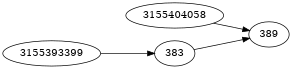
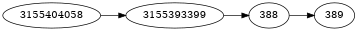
(228, 26) -> (110, 15)
(175, 53) -> (269, 15)
